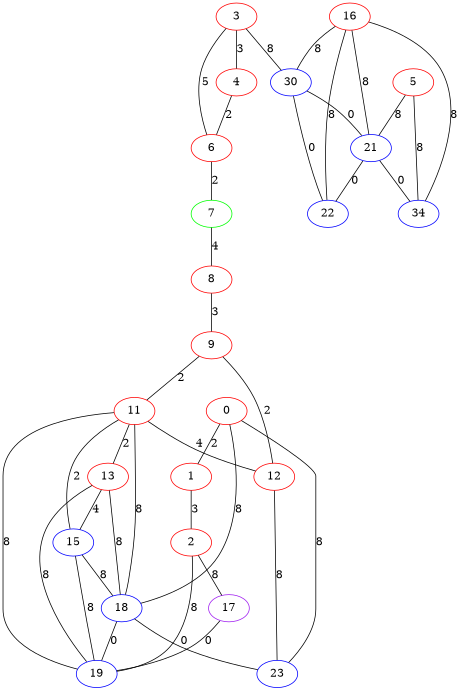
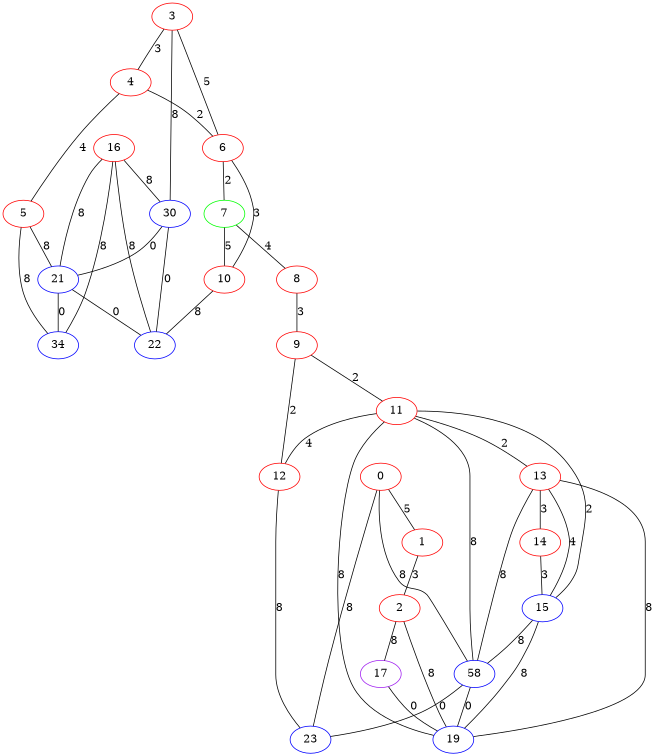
none -> (71, 144)
none -> (224, 280)
(215, 444) -> (407, 510)
none -> (540, 542)
(122, 608) -> (474, 674)
